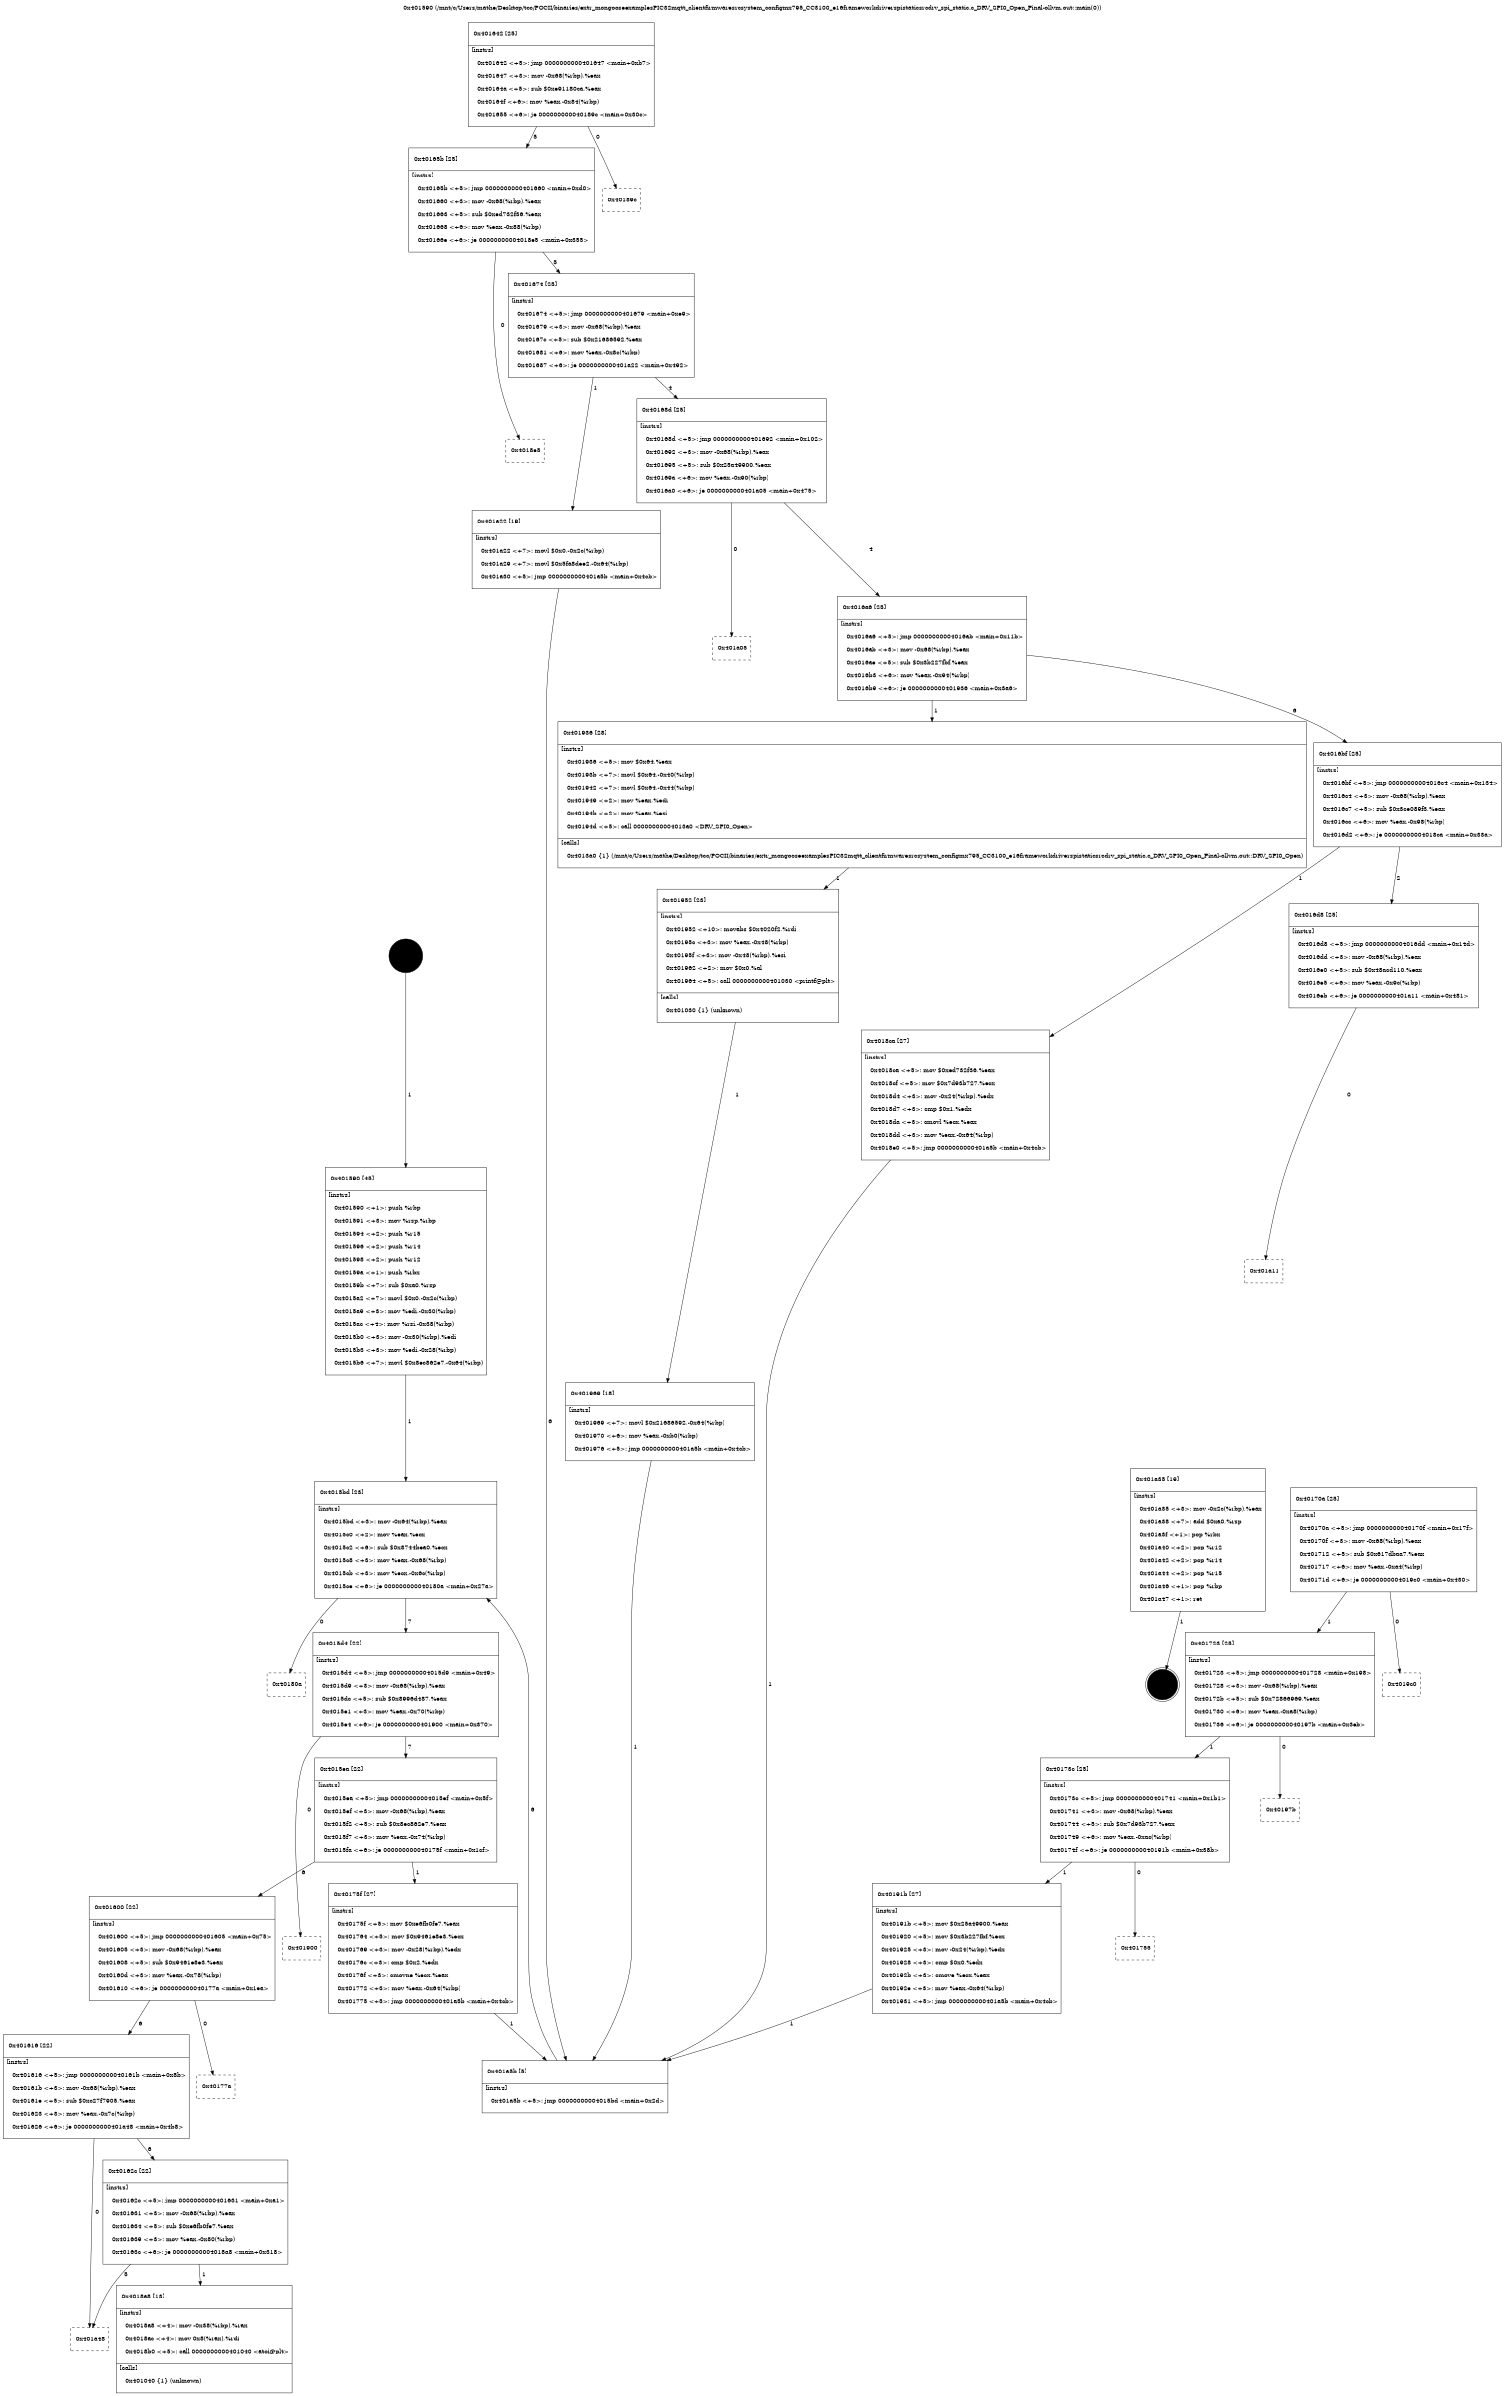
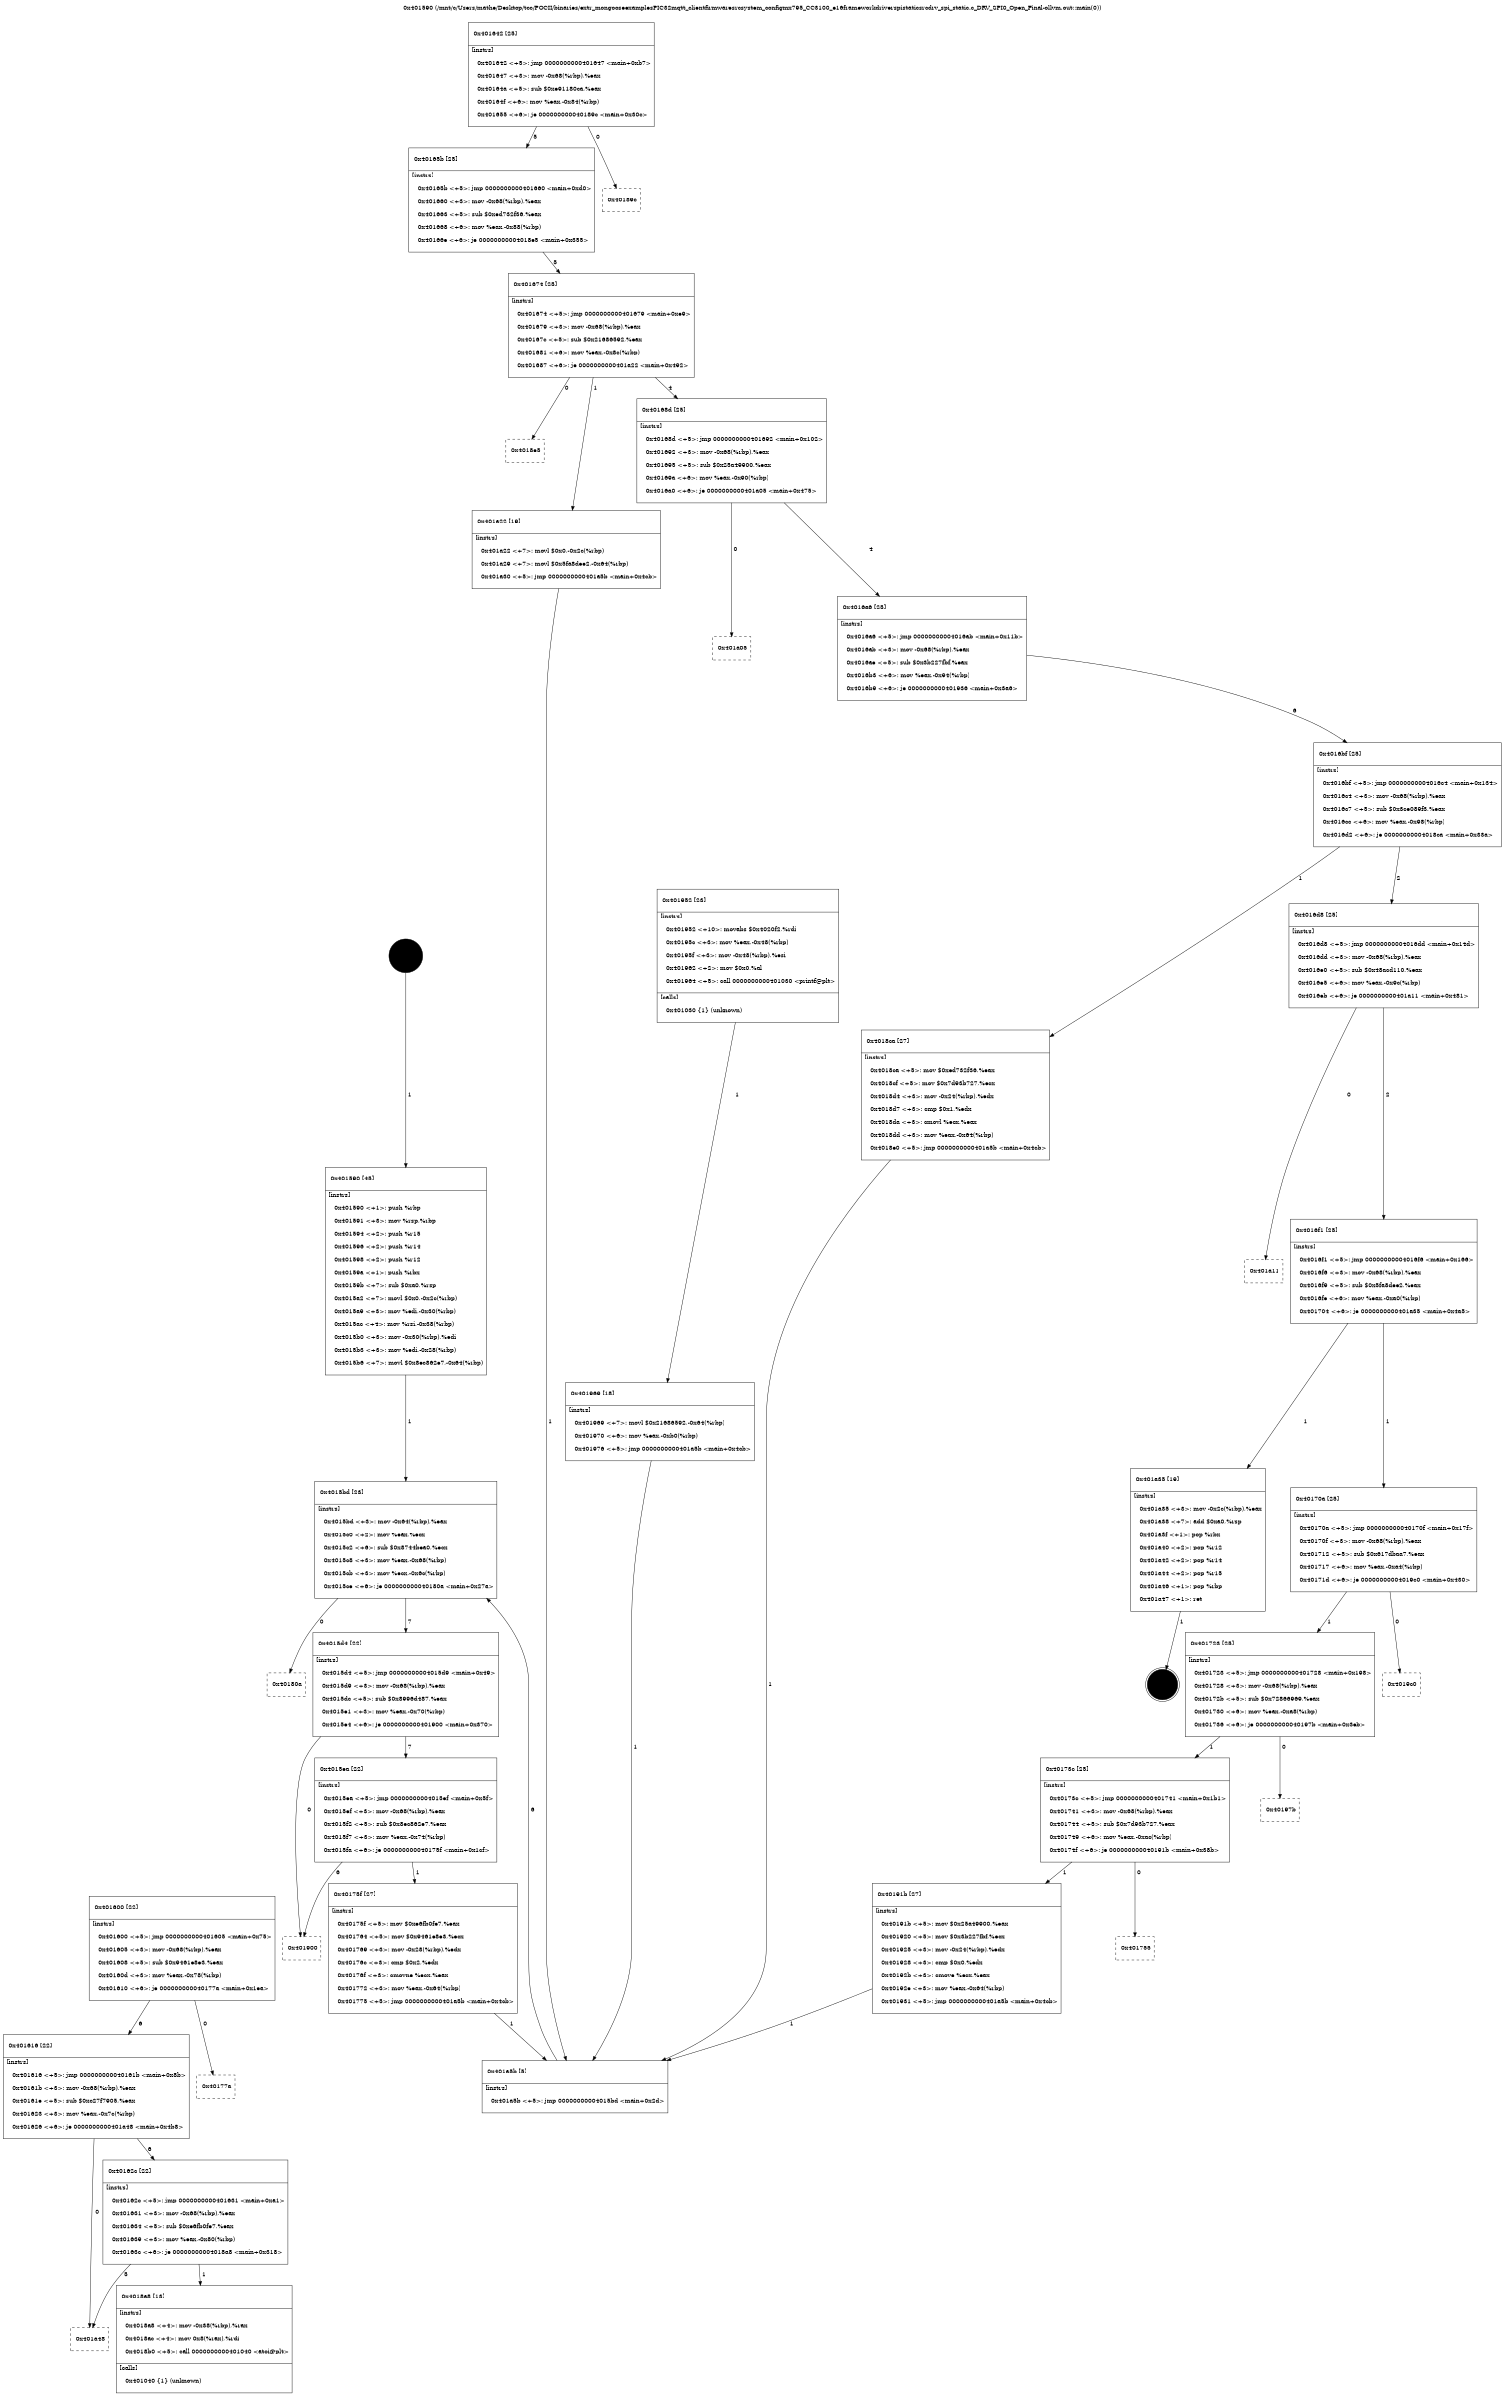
(495, 345) -> (552, 407)
(932, 795) -> none
none -> (1384, 1271)
(549, 1422) -> (549, 1422)
(288, 1878) -> (319, 1895)
